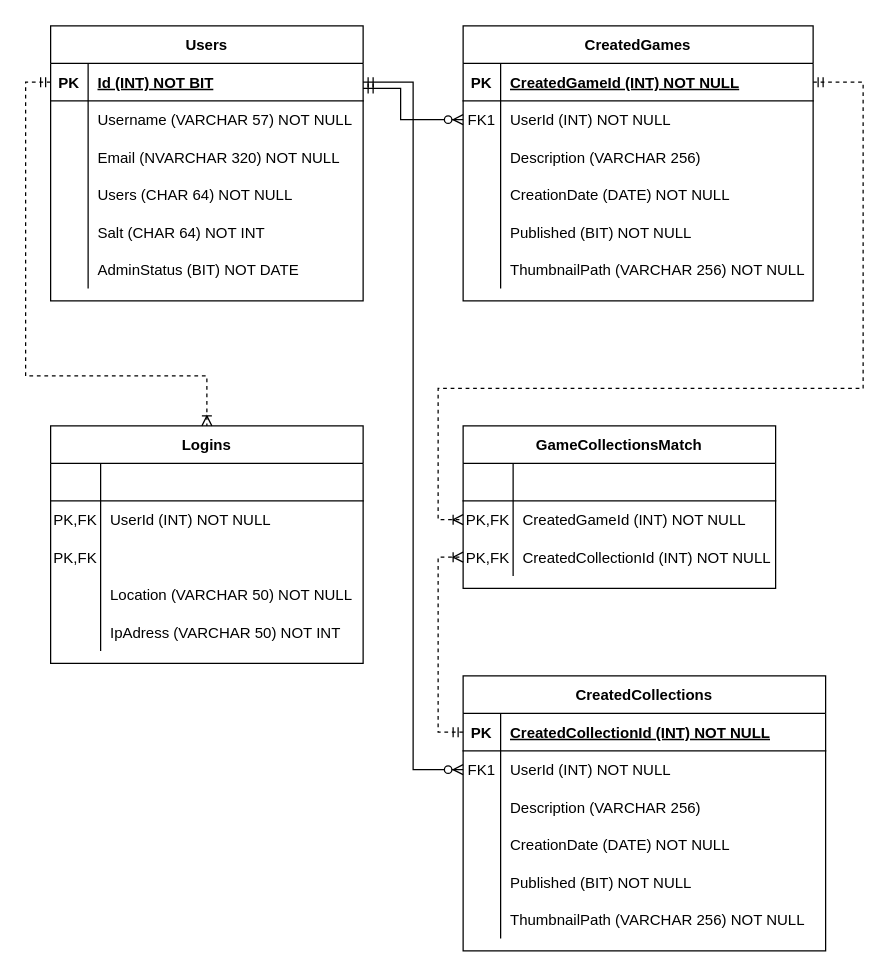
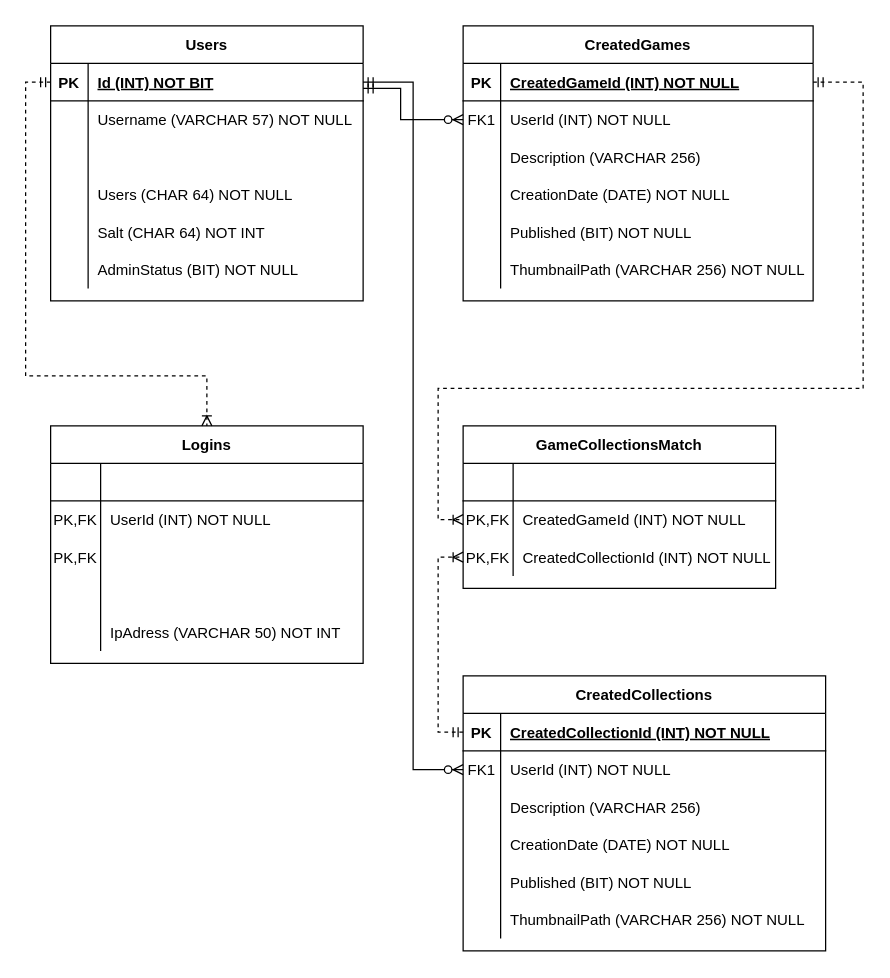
(226, 157) -> none
(199, 270) -> (199, 270)
(232, 594) -> none
